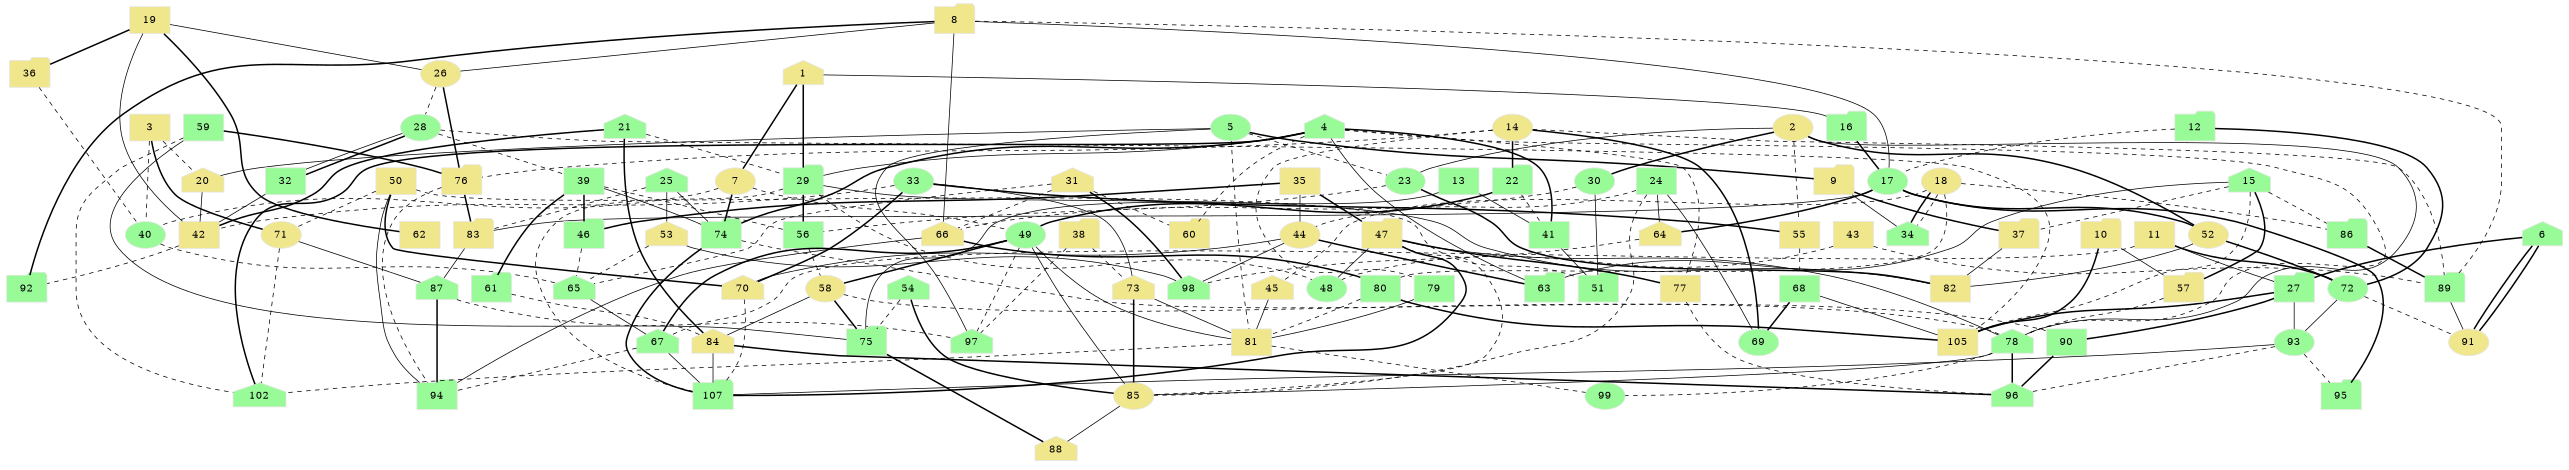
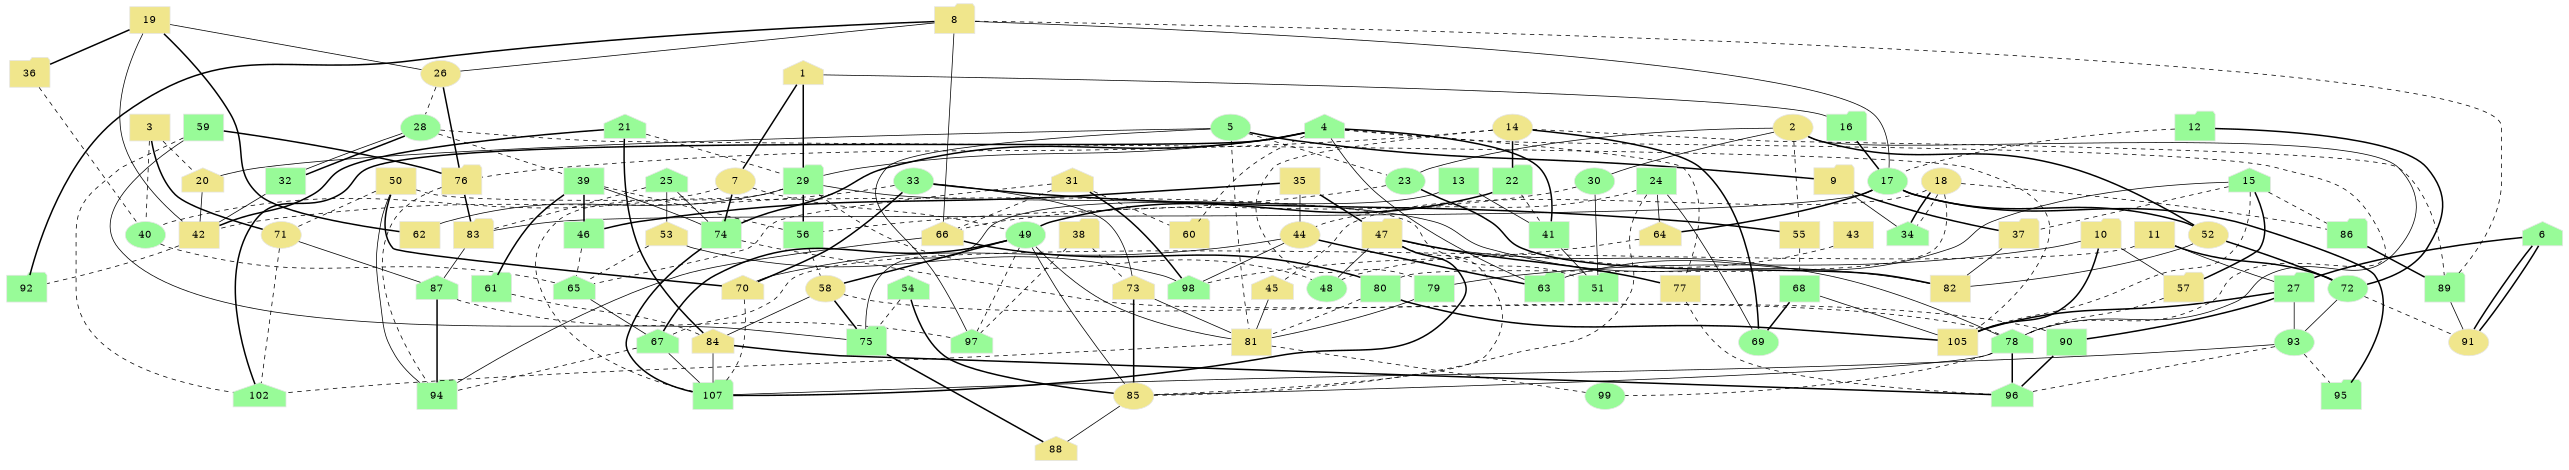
(1692, 151) -> (1692, 151)
none -> (611, 205)
none -> (1768, 265)
(2148, 271) -> none
